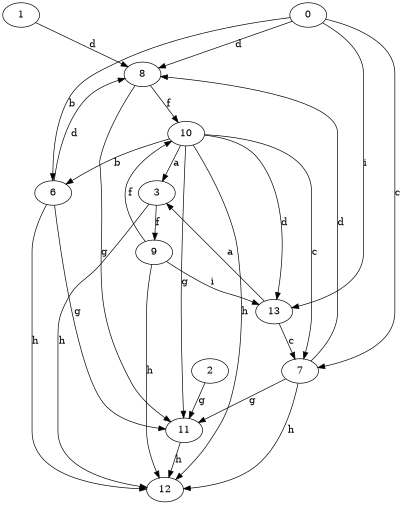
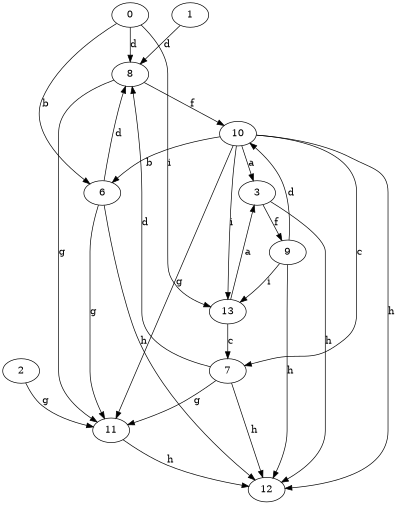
(130, 193) -> (291, 193)
(395, 193) -> none
(284, 223) -> (232, 223)
